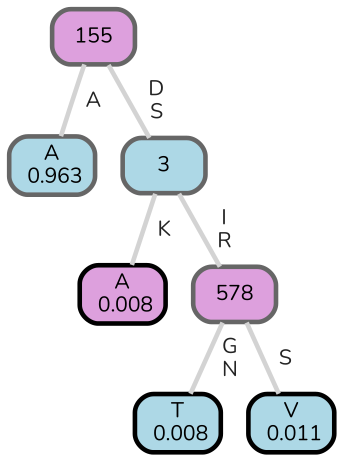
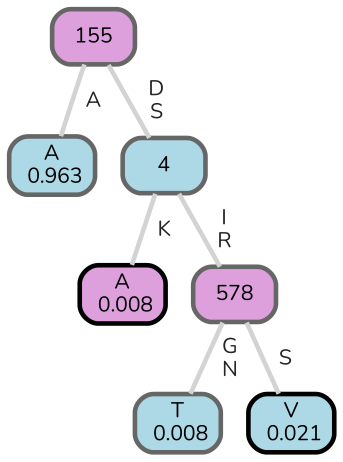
(164, 166) -> (164, 166)
(178, 423) -> (178, 423)
(291, 423) -> (291, 423)
